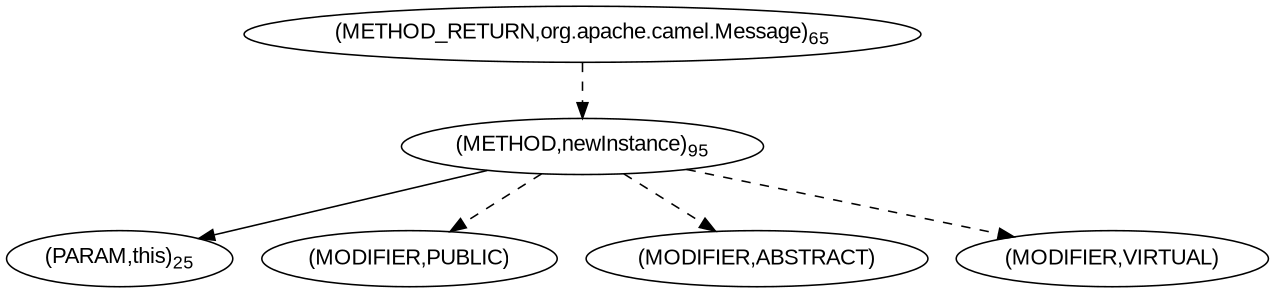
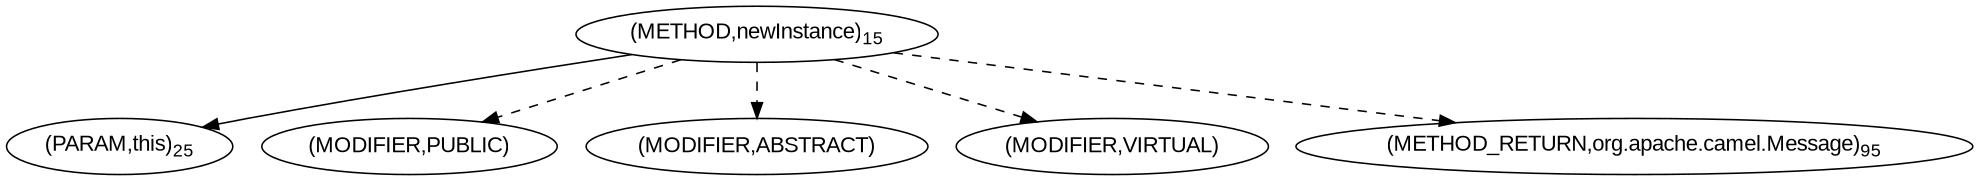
(819, 32) -> (1871, 144)
(582, 83) -> (1166, 87)
(699, 144) -> (873, 32)
